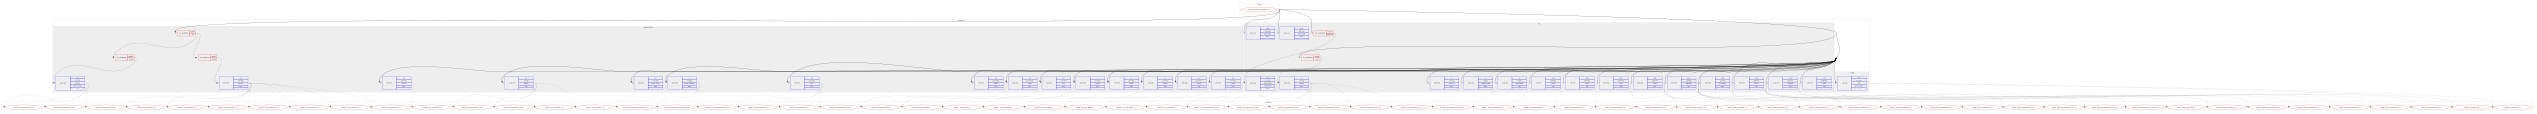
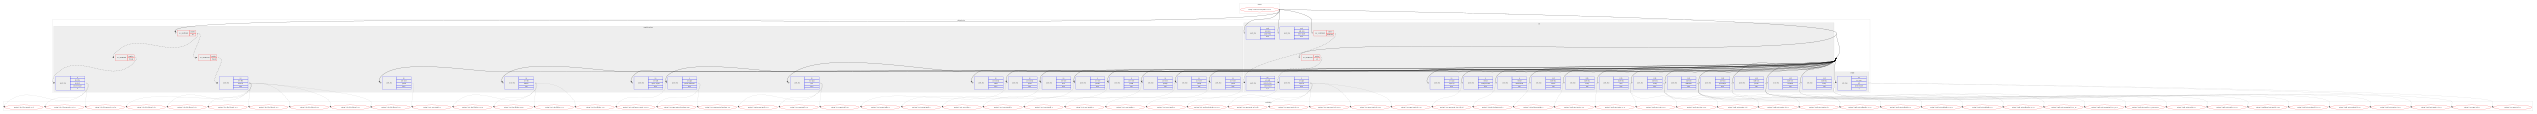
(840, 107) -> (840, 107)
